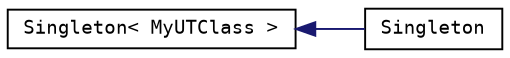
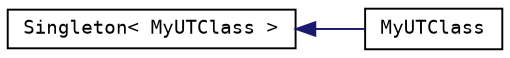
(434, 29) -> (434, 29)
